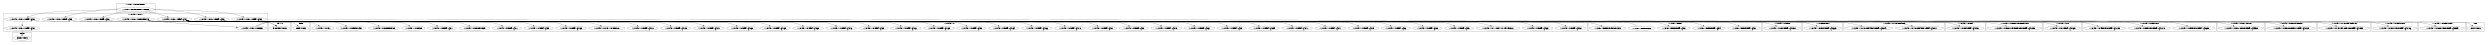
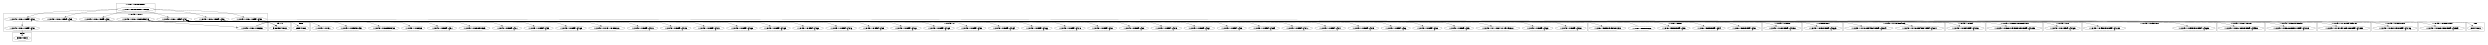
(2149, 28) -> none
